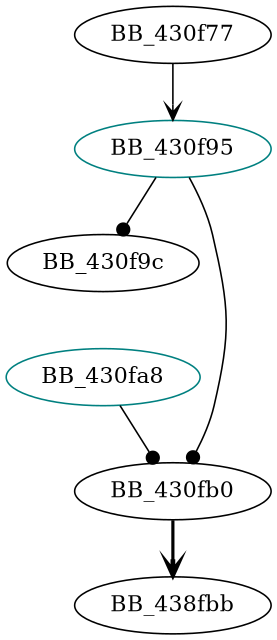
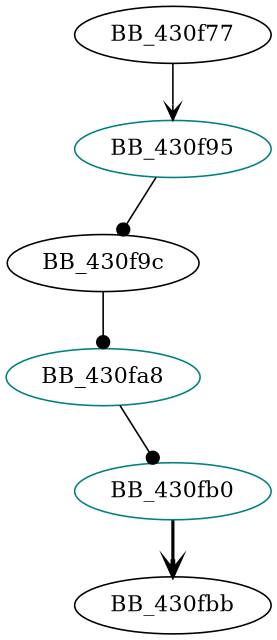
none -> (103, 314)
(226, 314) -> none
(173, 491) -> (173, 491)
(173, 605) -> (173, 605)
